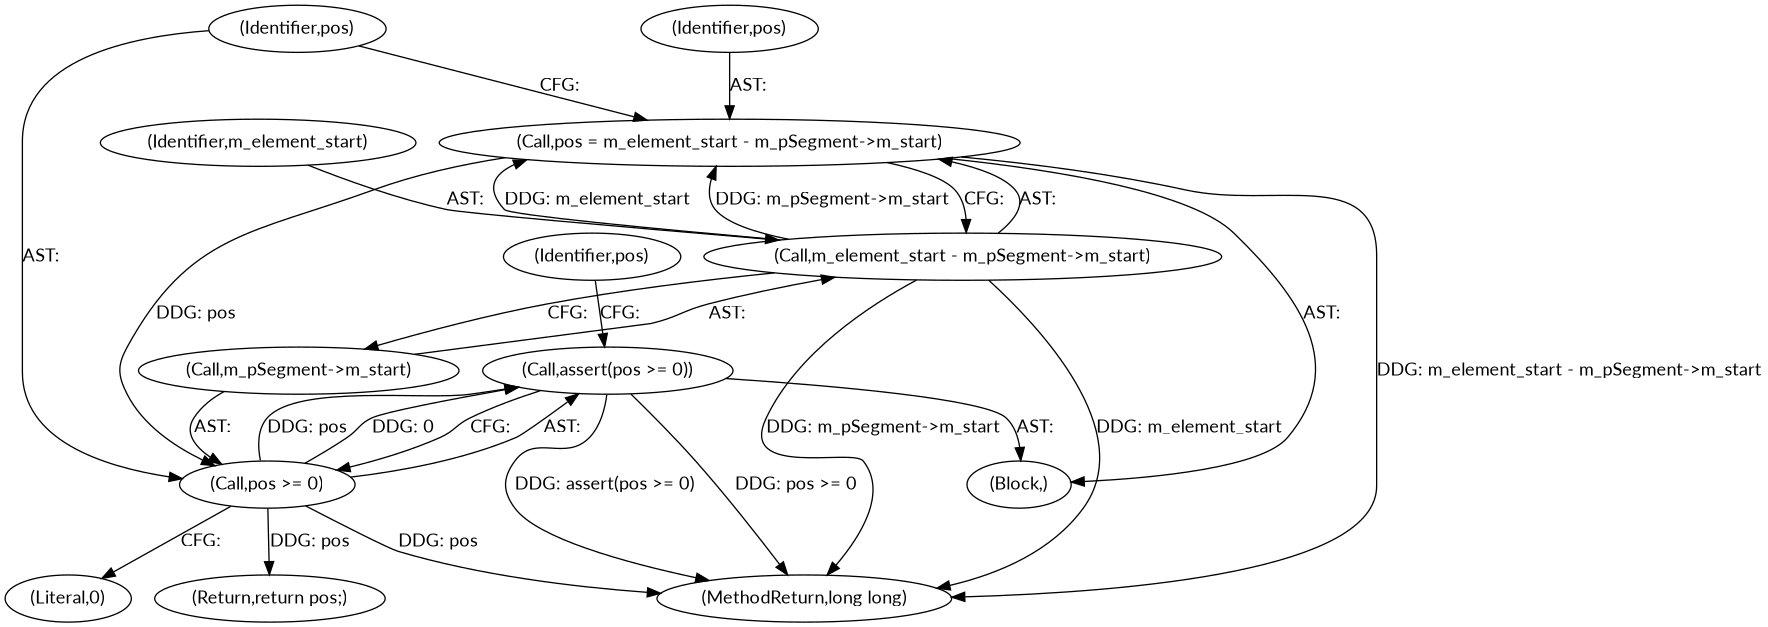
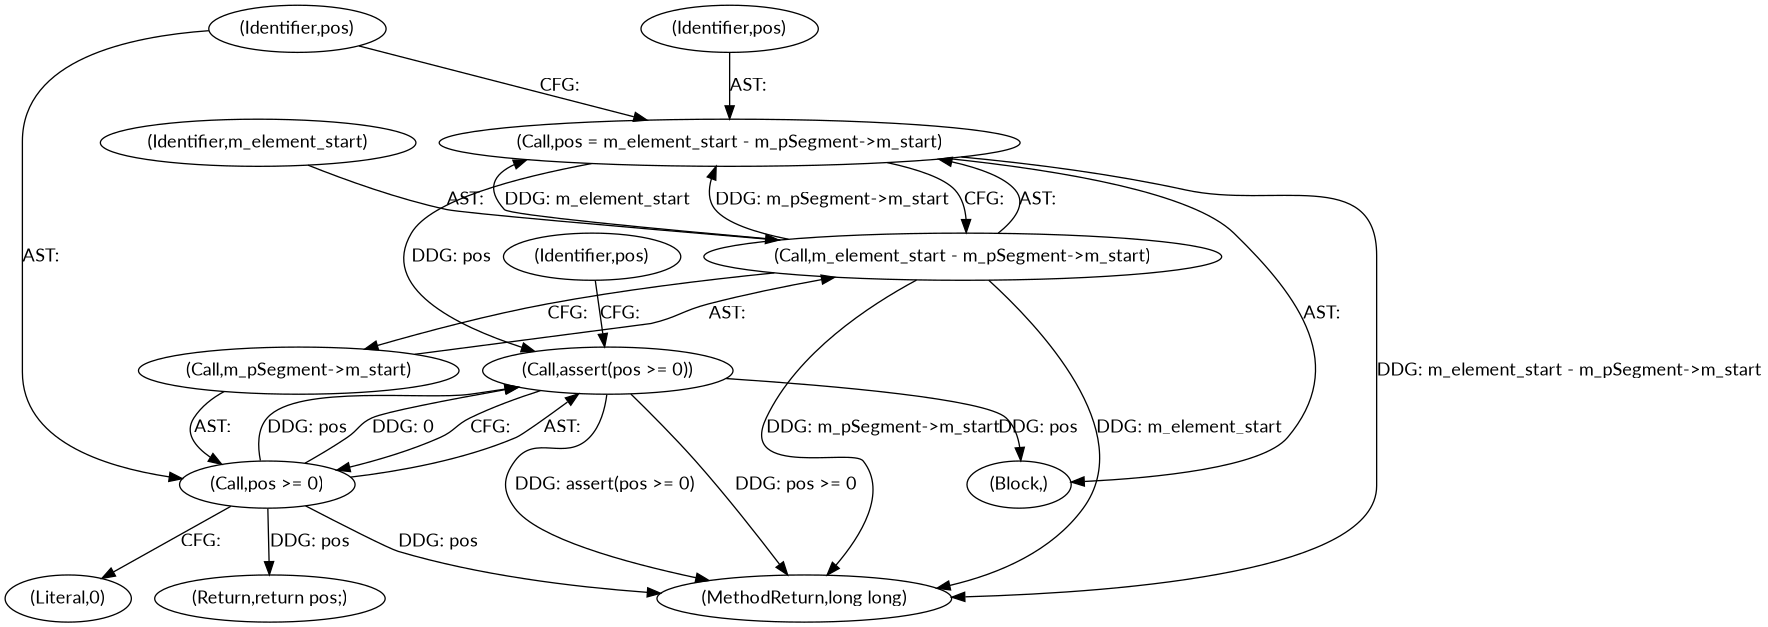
(224, 245) -> (416, 228)
(1038, 428) -> (1038, 428)
